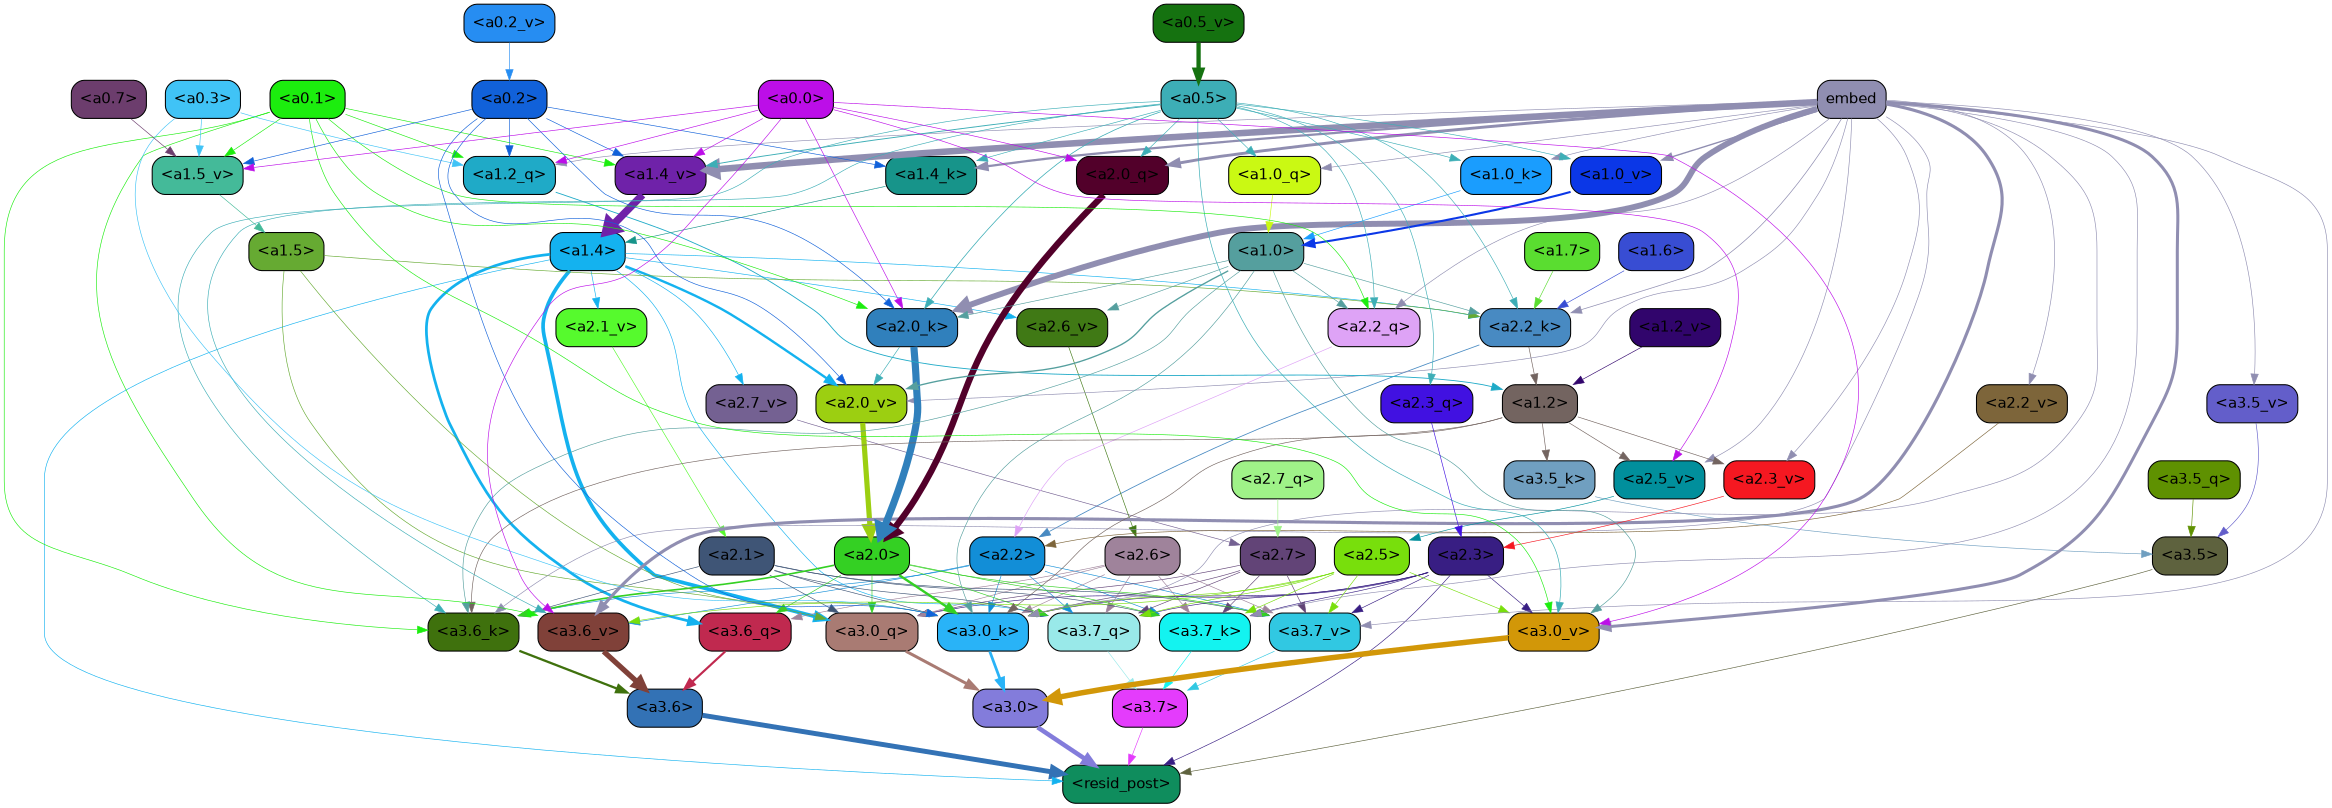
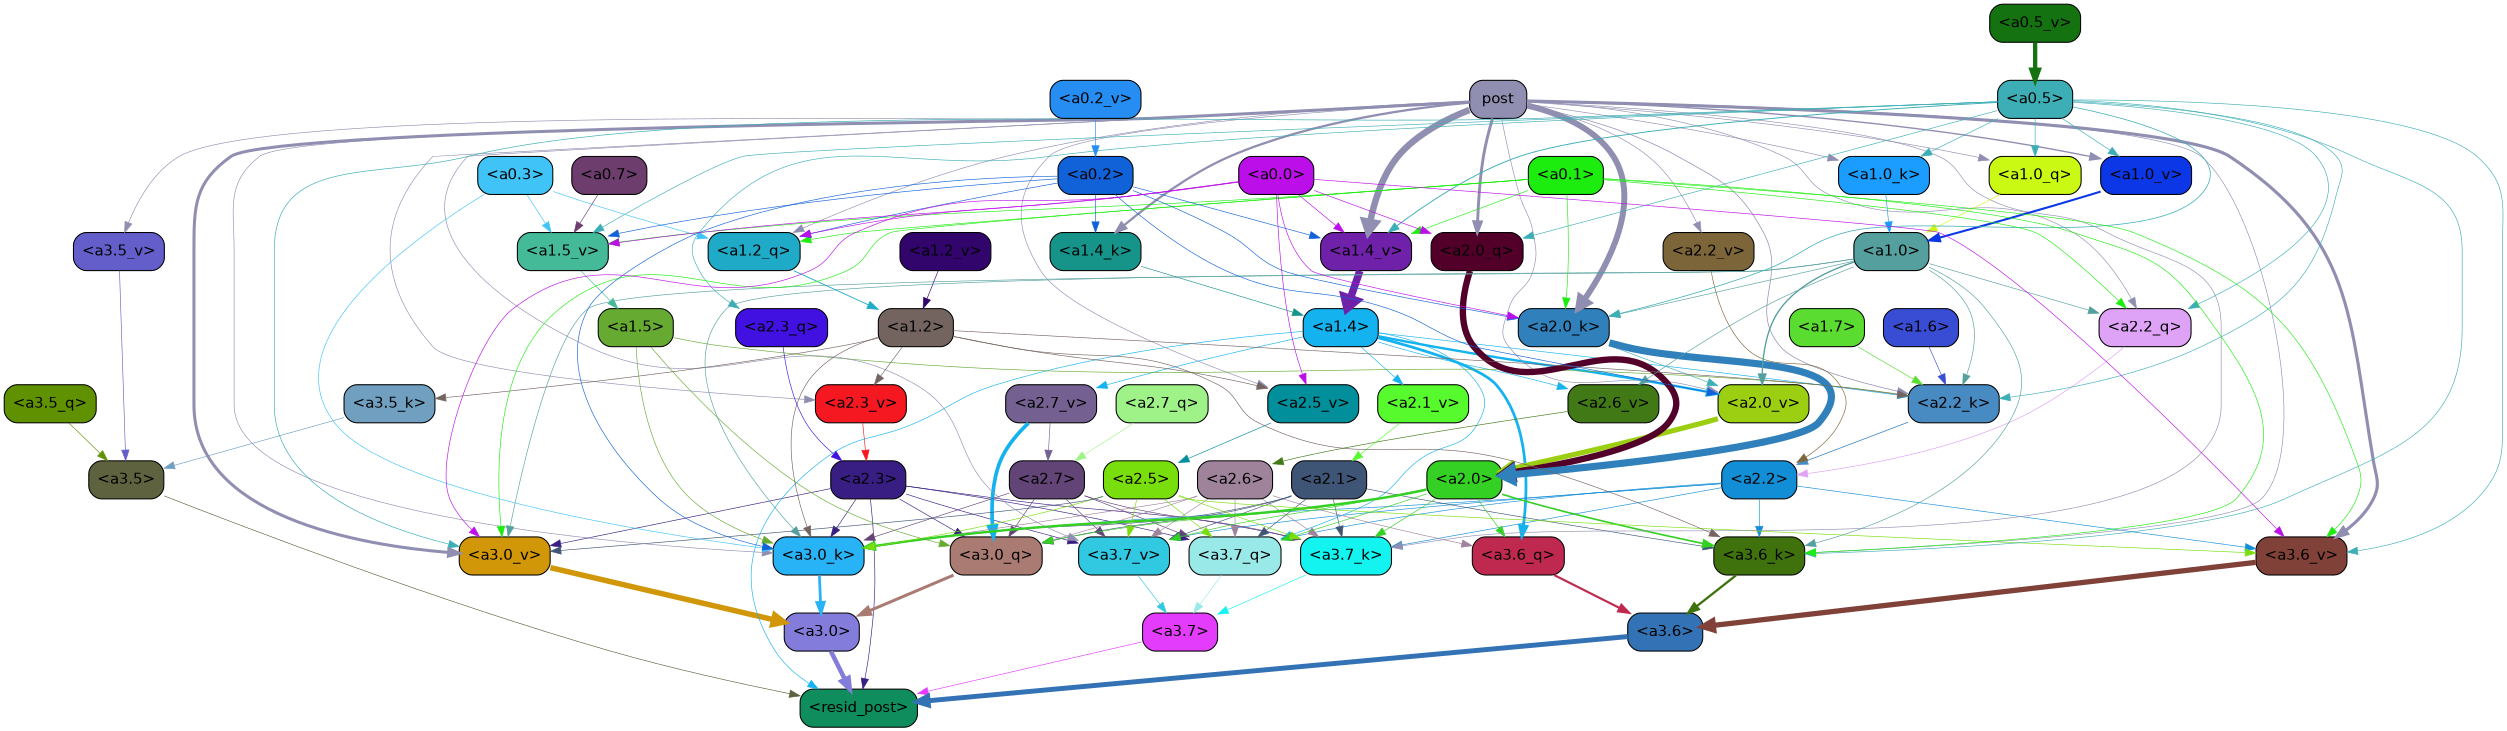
(1852, 99) -> (1498, 99)
(1074, 134) -> (1256, 131)
(1532, 365) -> (1402, 356)
(602, 521) -> (997, 470)
(1454, 591) -> (846, 526)
